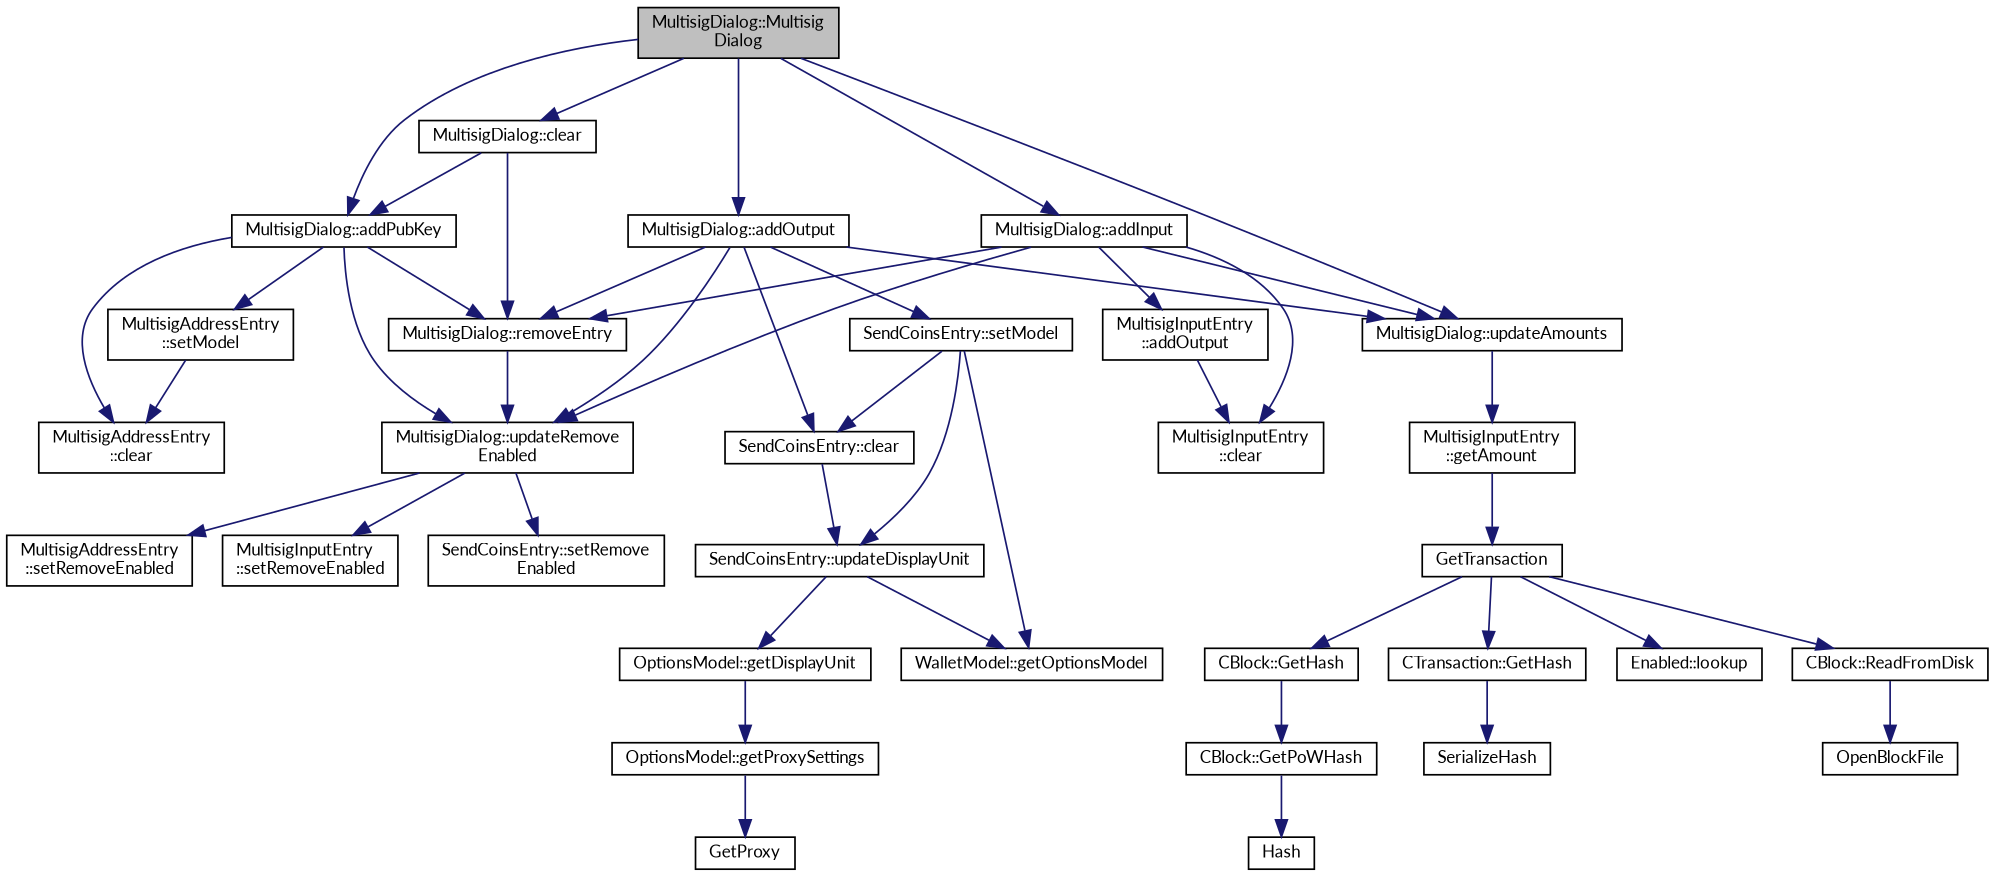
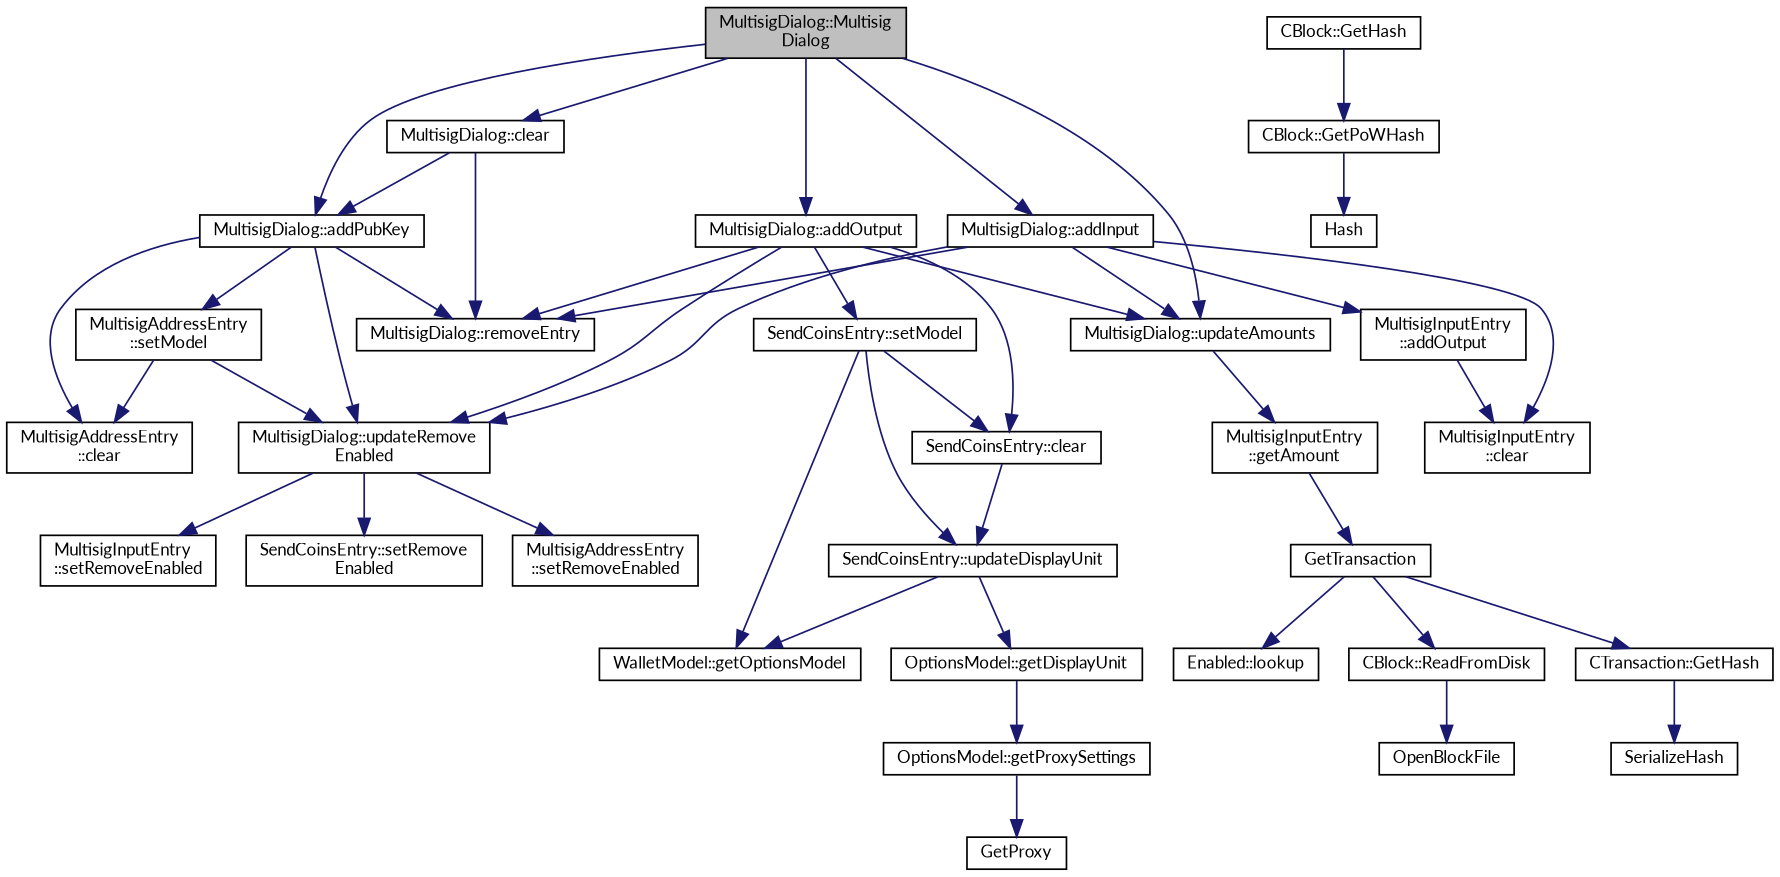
(508, 378) -> (259, 387)
(1394, 609) -> none
